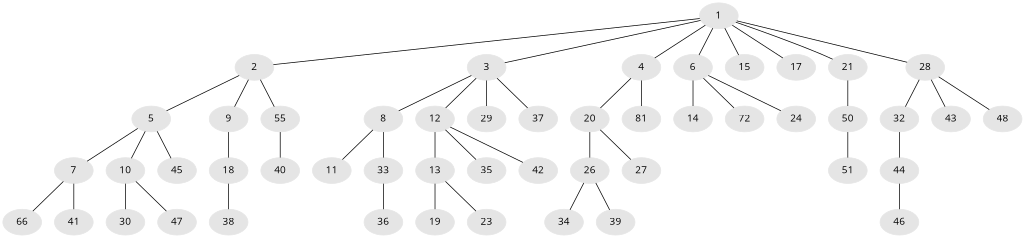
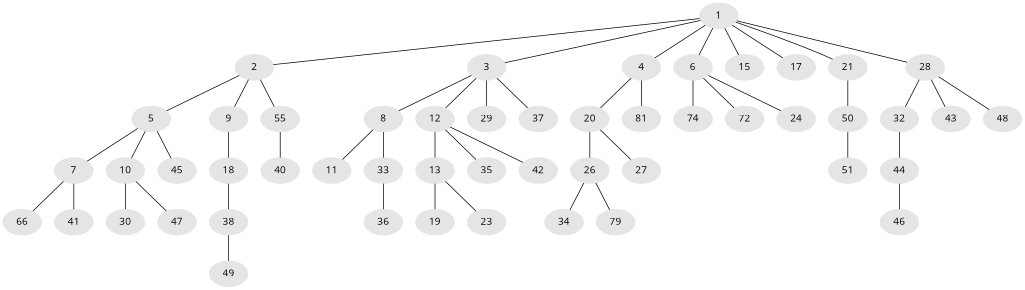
(693, 119) -> (693, 119)
(616, 222) -> (616, 222)
none -> (229, 274)
